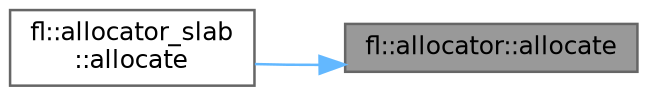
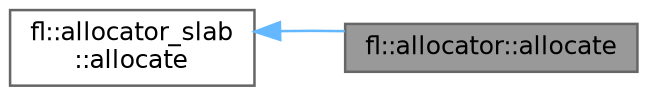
(287, 65) -> (313, 31)
